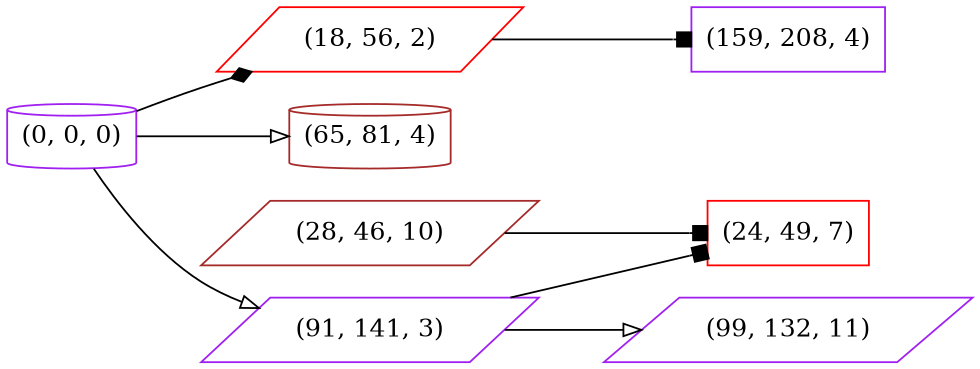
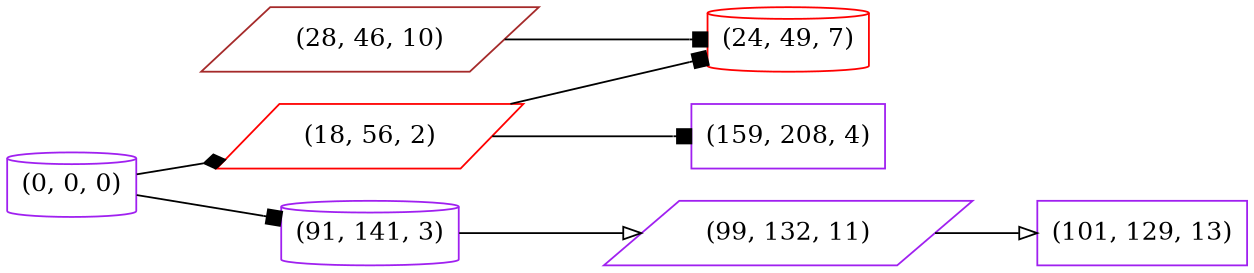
(370, 136) -> none
(788, 233) -> (788, 39)
none -> (1142, 233)
(158, 247) -> (200, 205)
(600, 277) -> (600, 83)
(370, 330) -> (370, 233)
